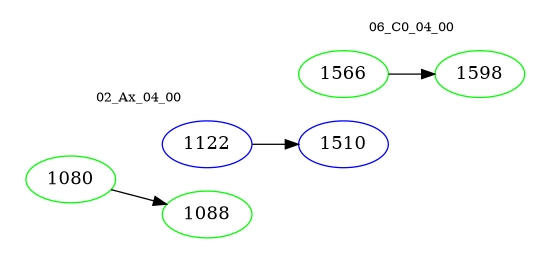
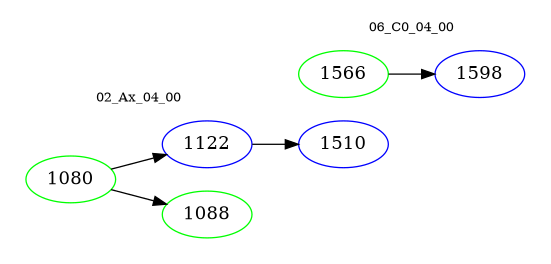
(480, 74) -> (480, 74)
none -> (132, 164)
